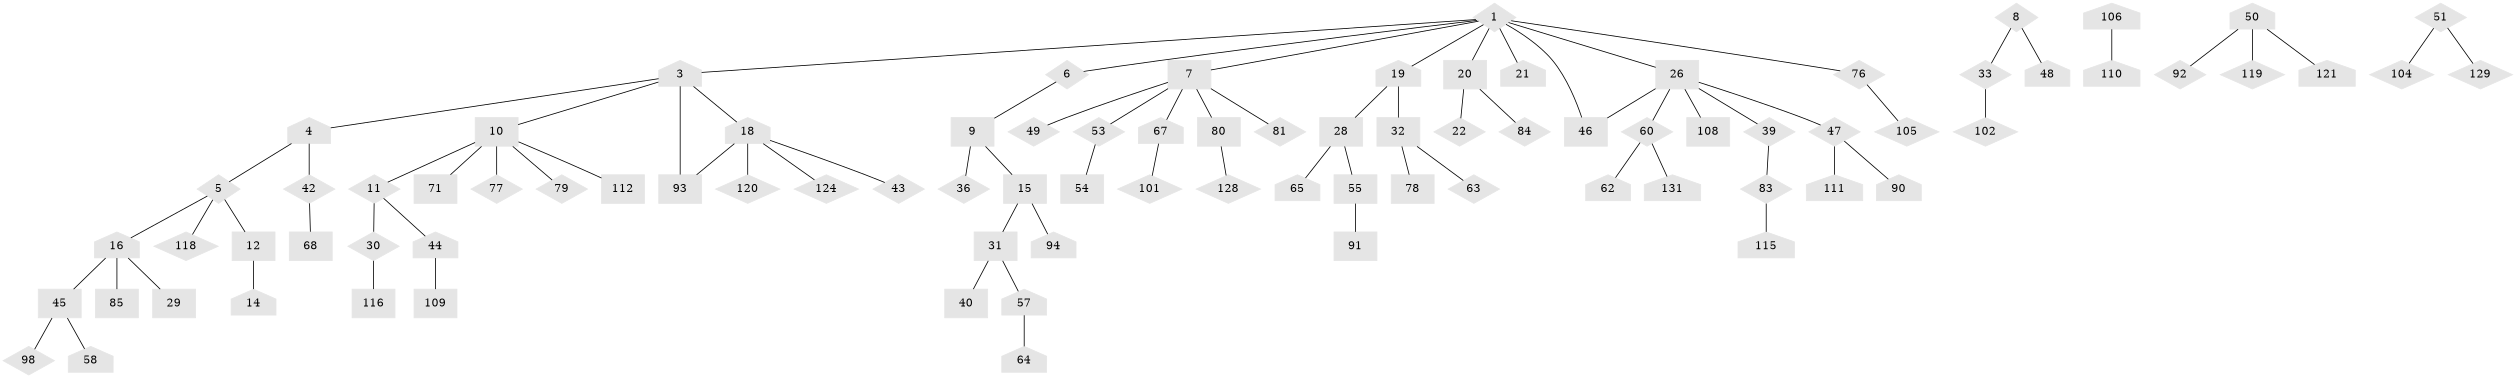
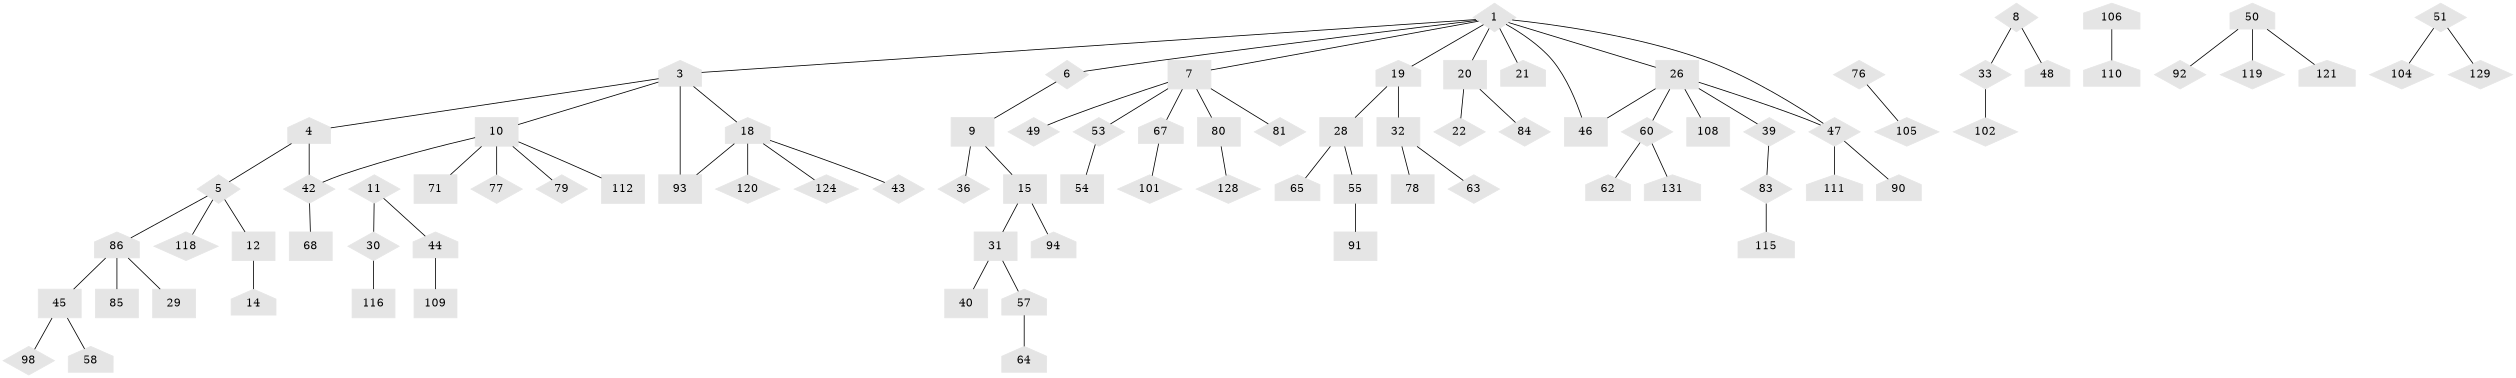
(1676, 45) -> (1675, 50)
(431, 162) -> (398, 157)
(117, 246) -> (117, 246)
